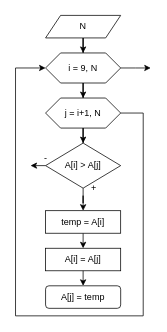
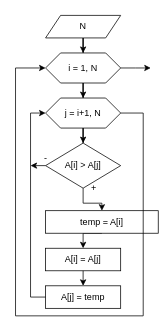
(83, 68) -> (83, 68)
none -> (30, 201)
(83, 222) -> (102, 222)
(83, 297) -> (83, 297)
